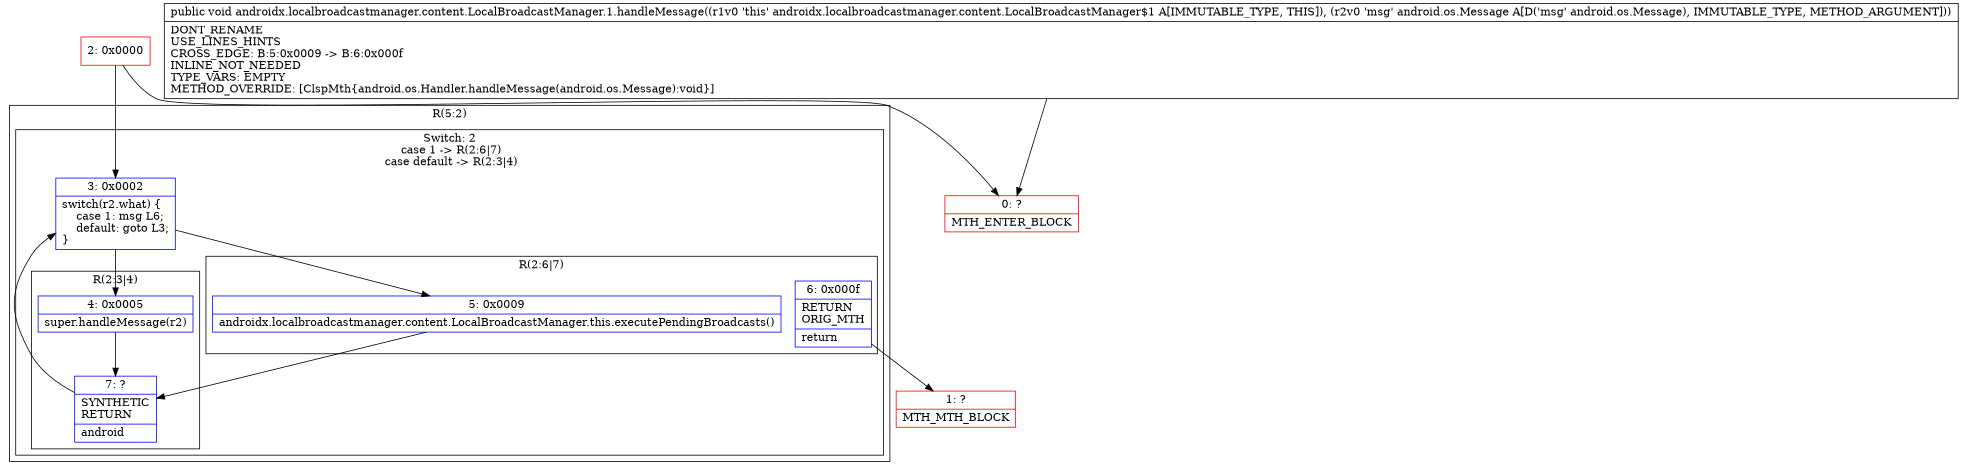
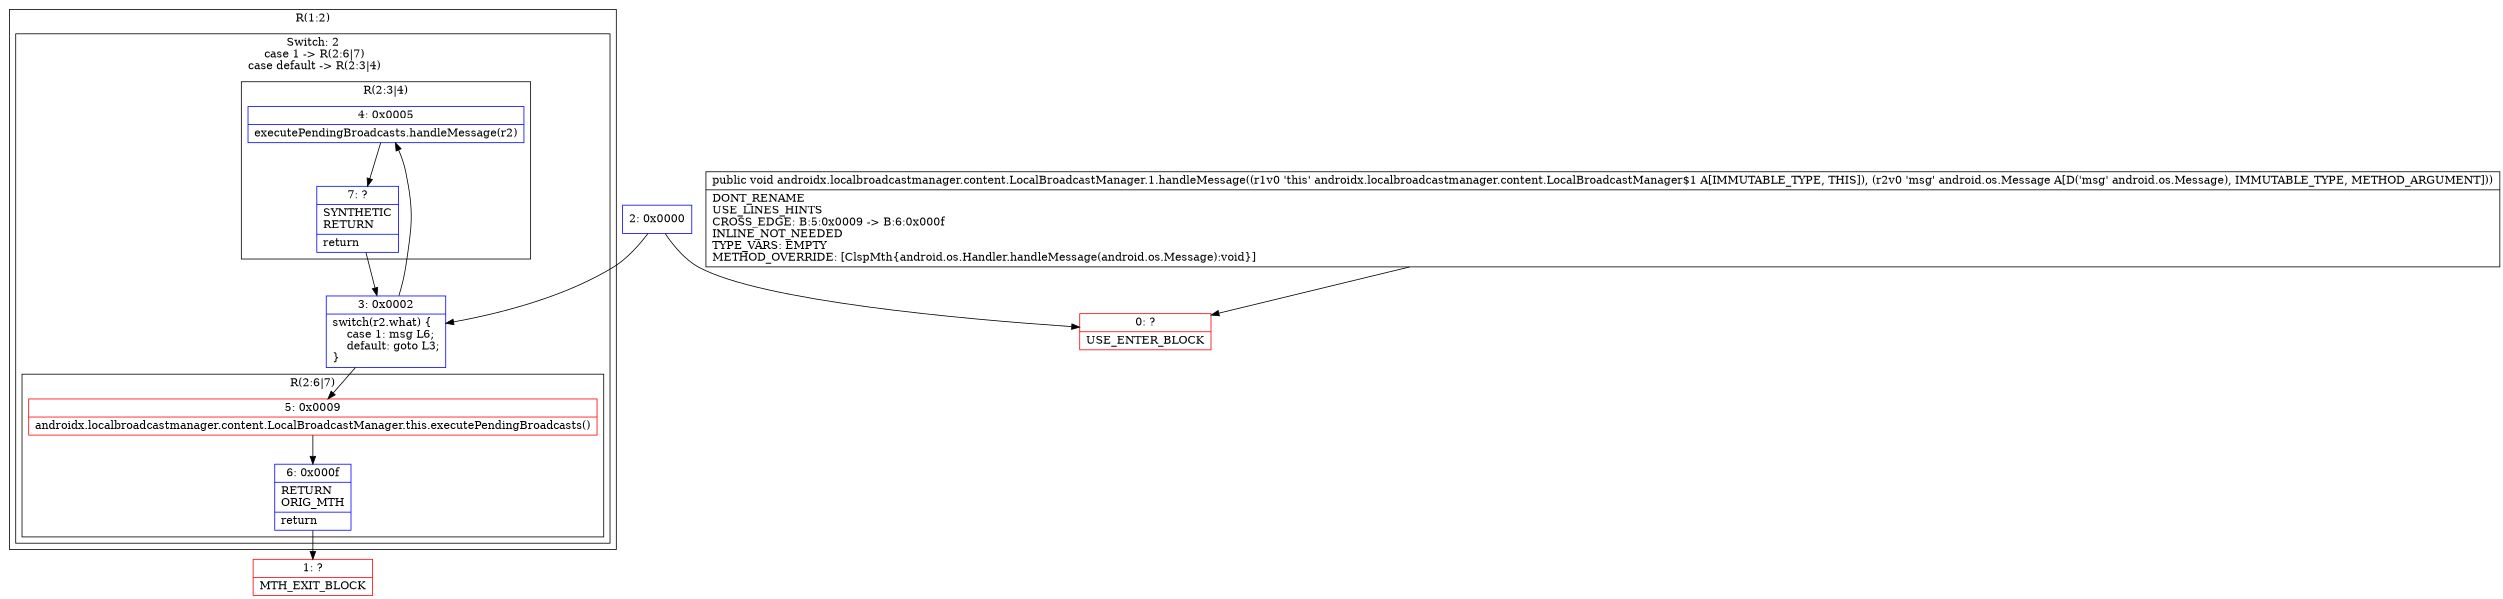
(116, 51) -> (657, 219)
(450, 114) -> (313, 18)
(1012, 222) -> (1145, 340)
(497, 314) -> (313, 417)
(116, 323) -> (386, 133)
(295, 364) -> (313, 446)
(956, 418) -> (313, 586)
(103, 433) -> (341, 243)
